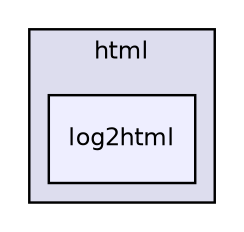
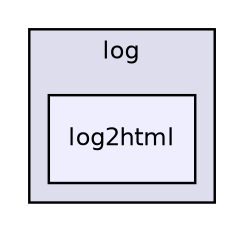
(122, 52) -> (122, 52)
